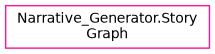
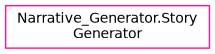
(108, 27) -> (108, 27)
